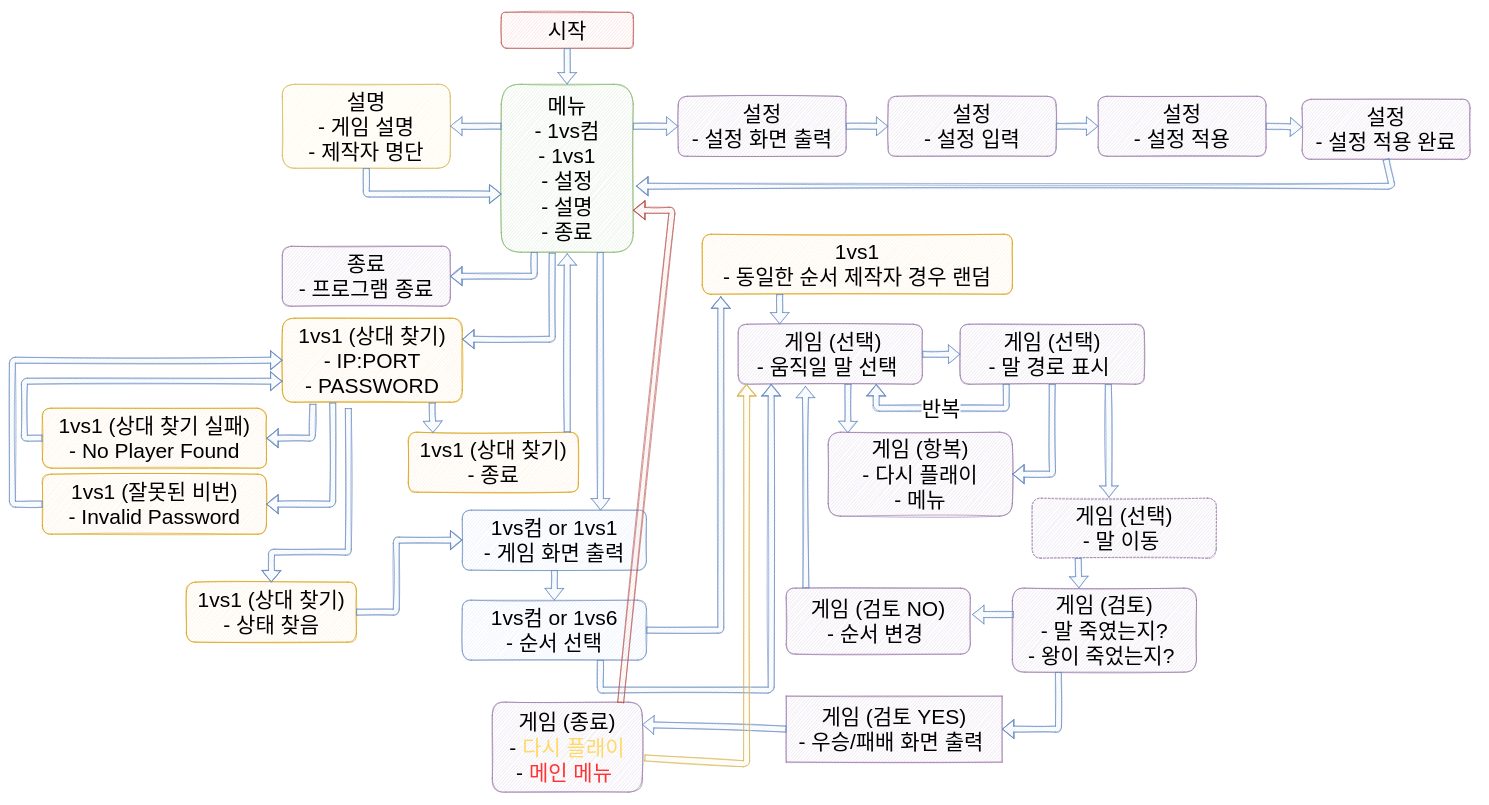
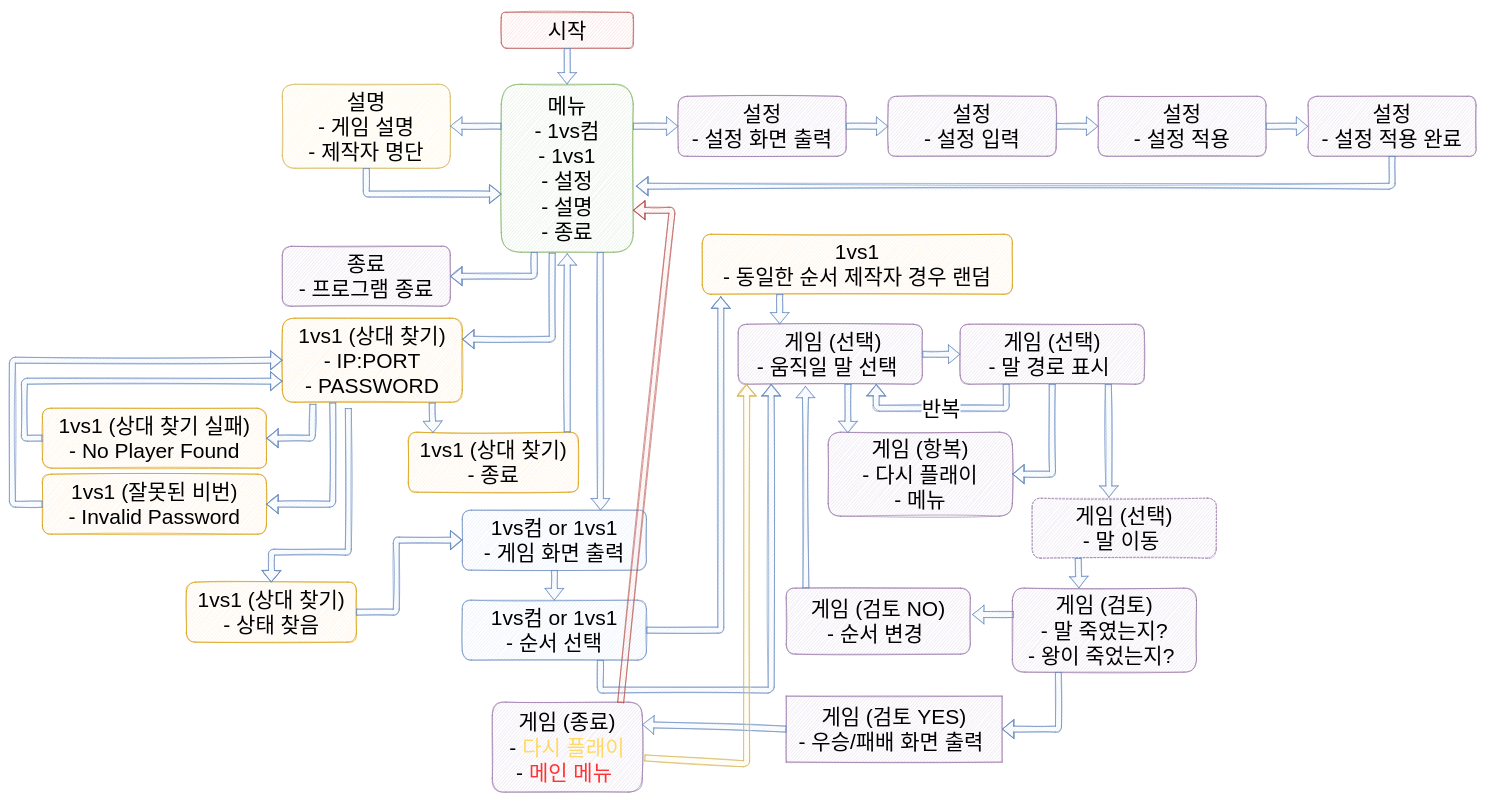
(1386, 129) -> (1392, 126)
(554, 630) -> (554, 630)
